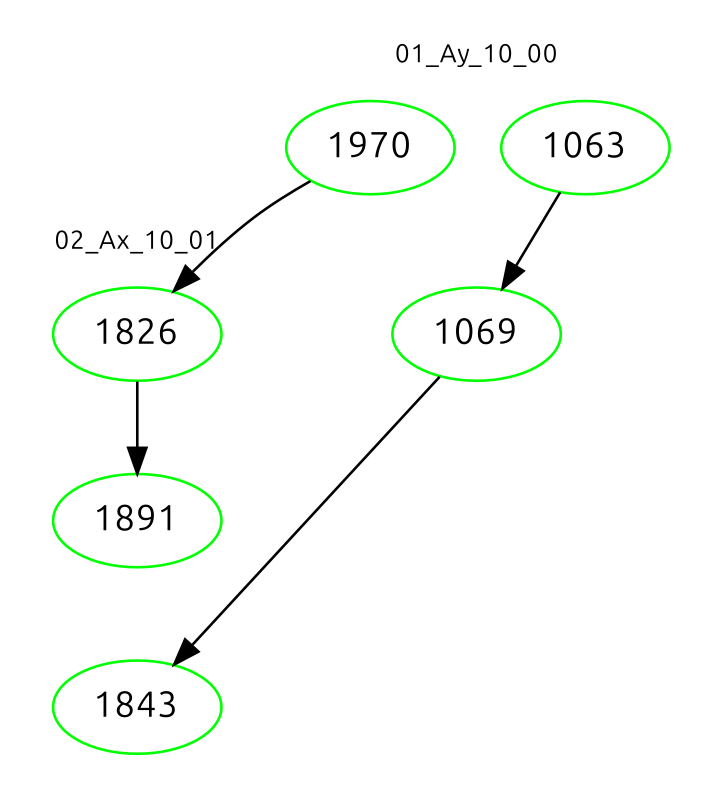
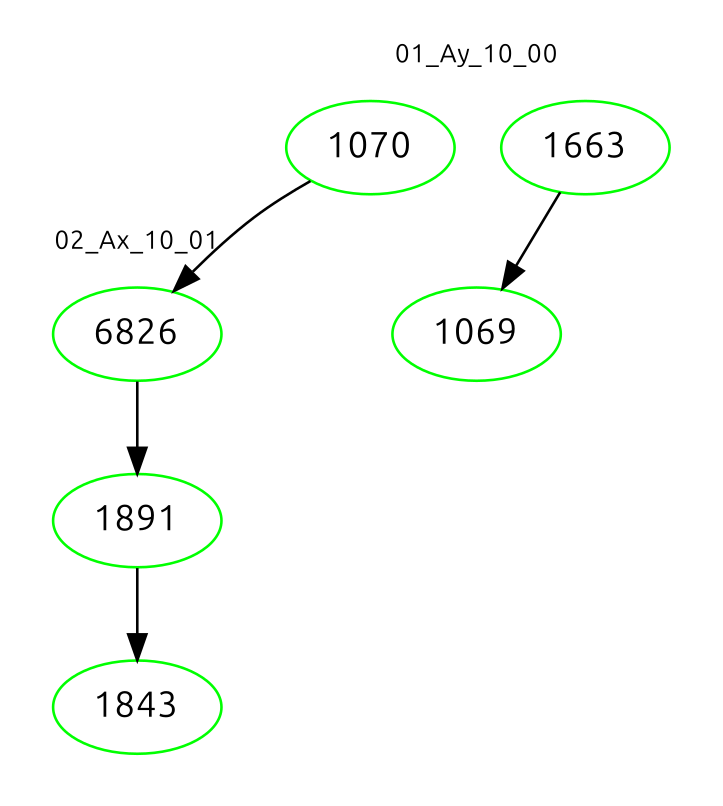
(370, 148) -> (370, 148)
(585, 148) -> (585, 148)
(137, 334) -> (137, 334)
(316, 511) -> (137, 601)
